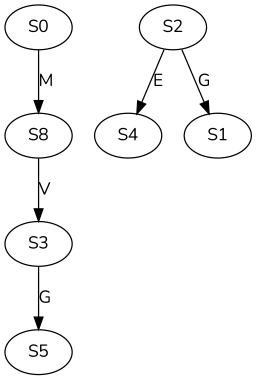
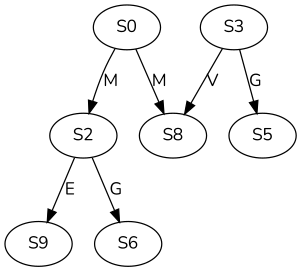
none -> (102, 74)
(128, 136) -> (39, 244)
(218, 136) -> (128, 244)
(39, 184) -> (207, 76)
